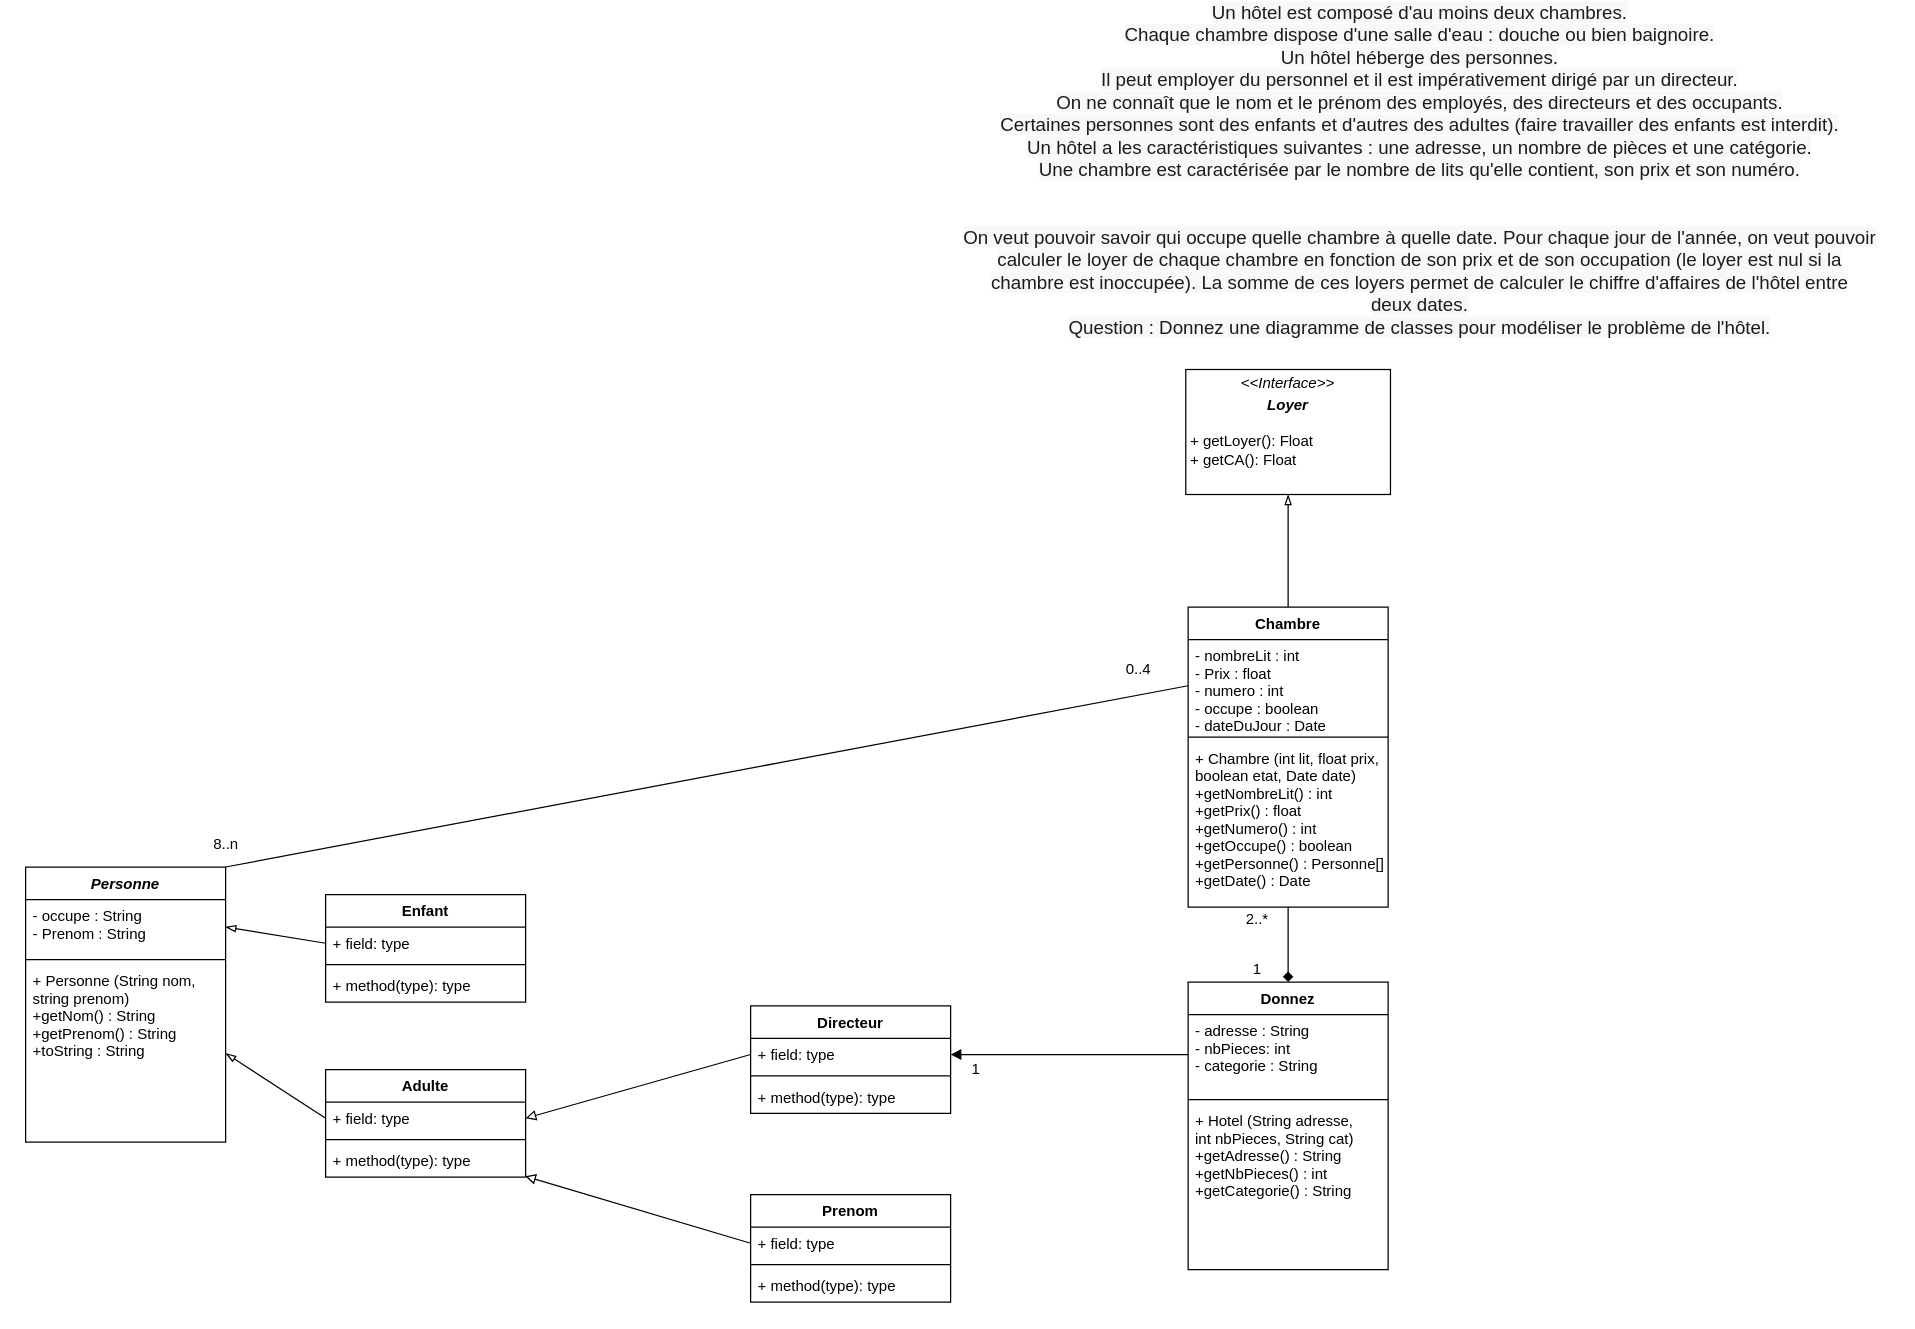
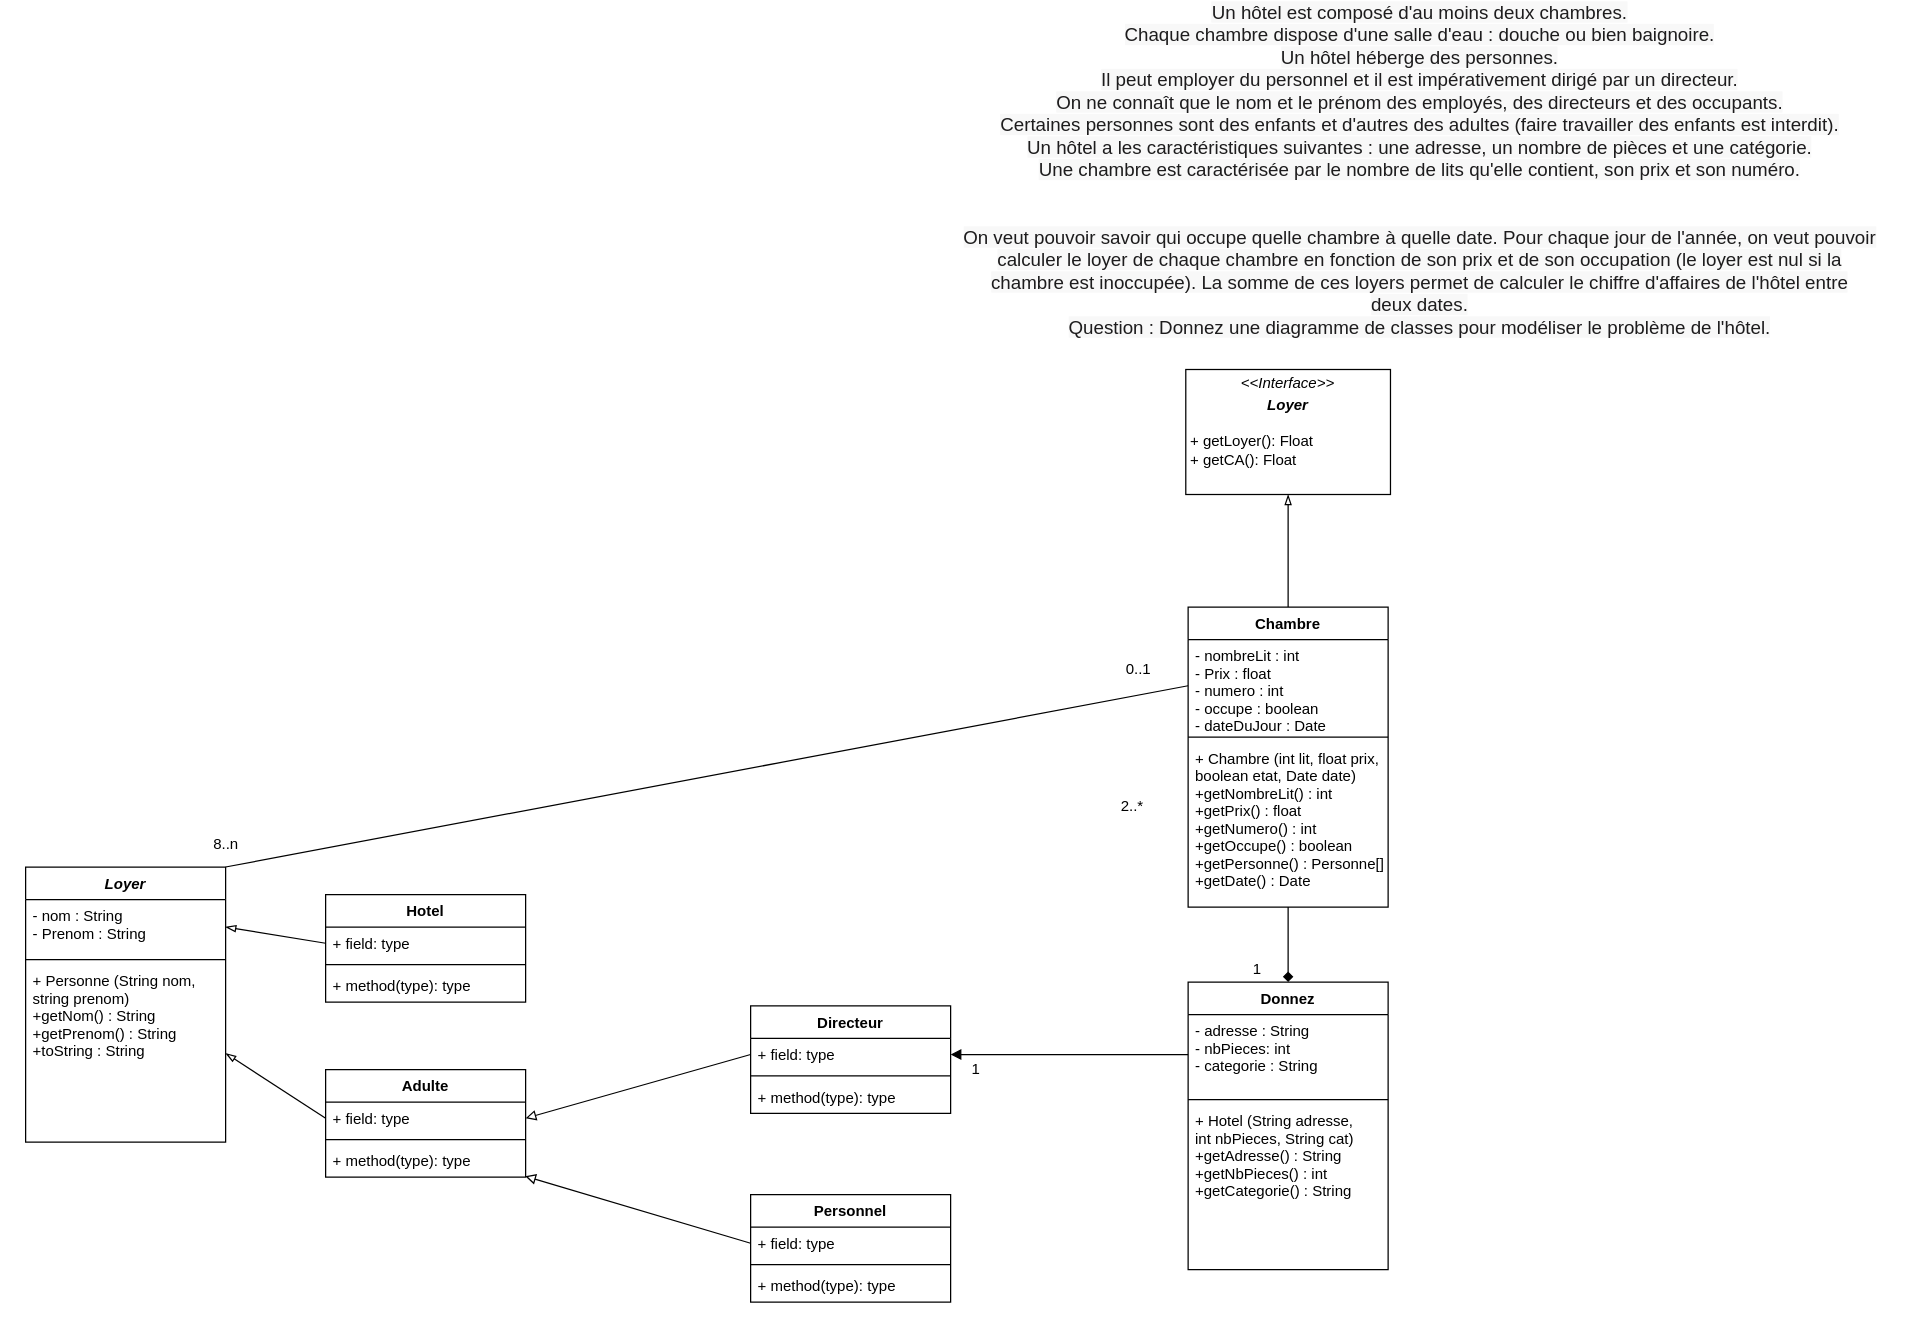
(1139, 669) -> (1139, 669)
(125, 884) -> (125, 884)
(425, 911) -> (425, 911)
(94, 916) -> (82, 916)
(1257, 919) -> (1132, 807)
(850, 1211) -> (850, 1211)
